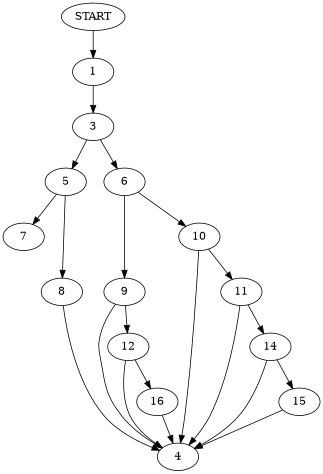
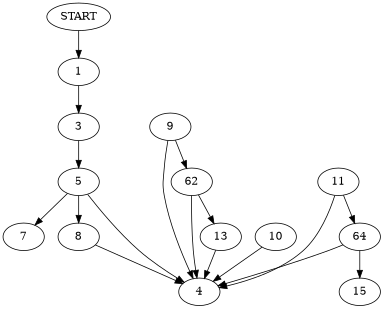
(125, 182) -> none
(218, 261) -> none
(128, 347) -> (192, 182)
(270, 347) -> (360, 237)
(157, 402) -> (221, 237)
(242, 428) -> (129, 241)
